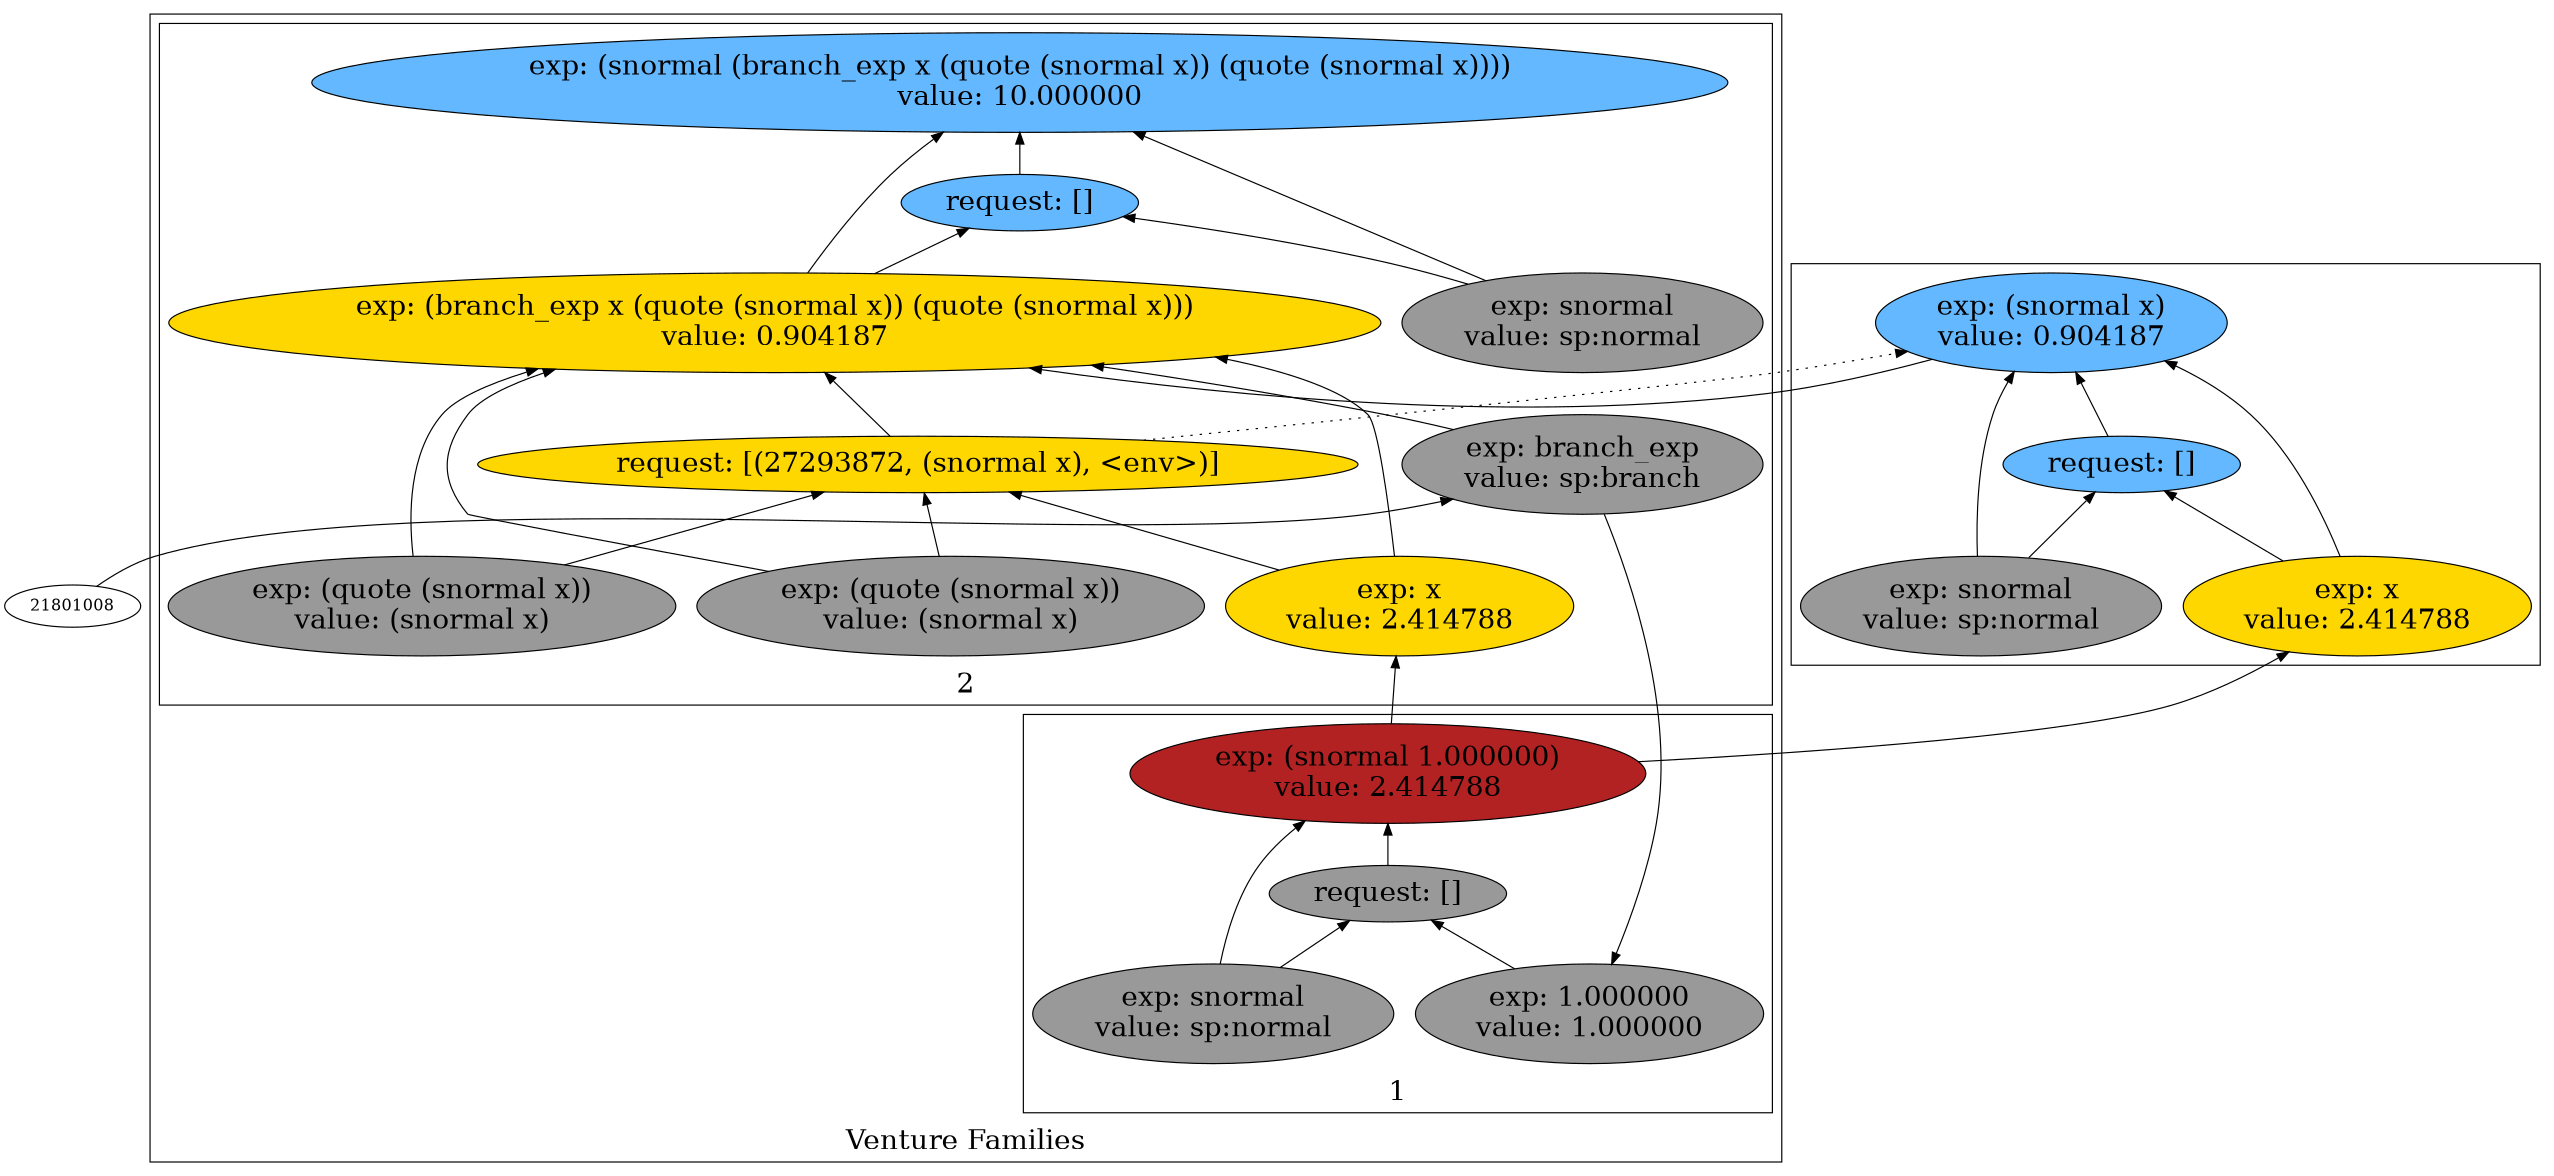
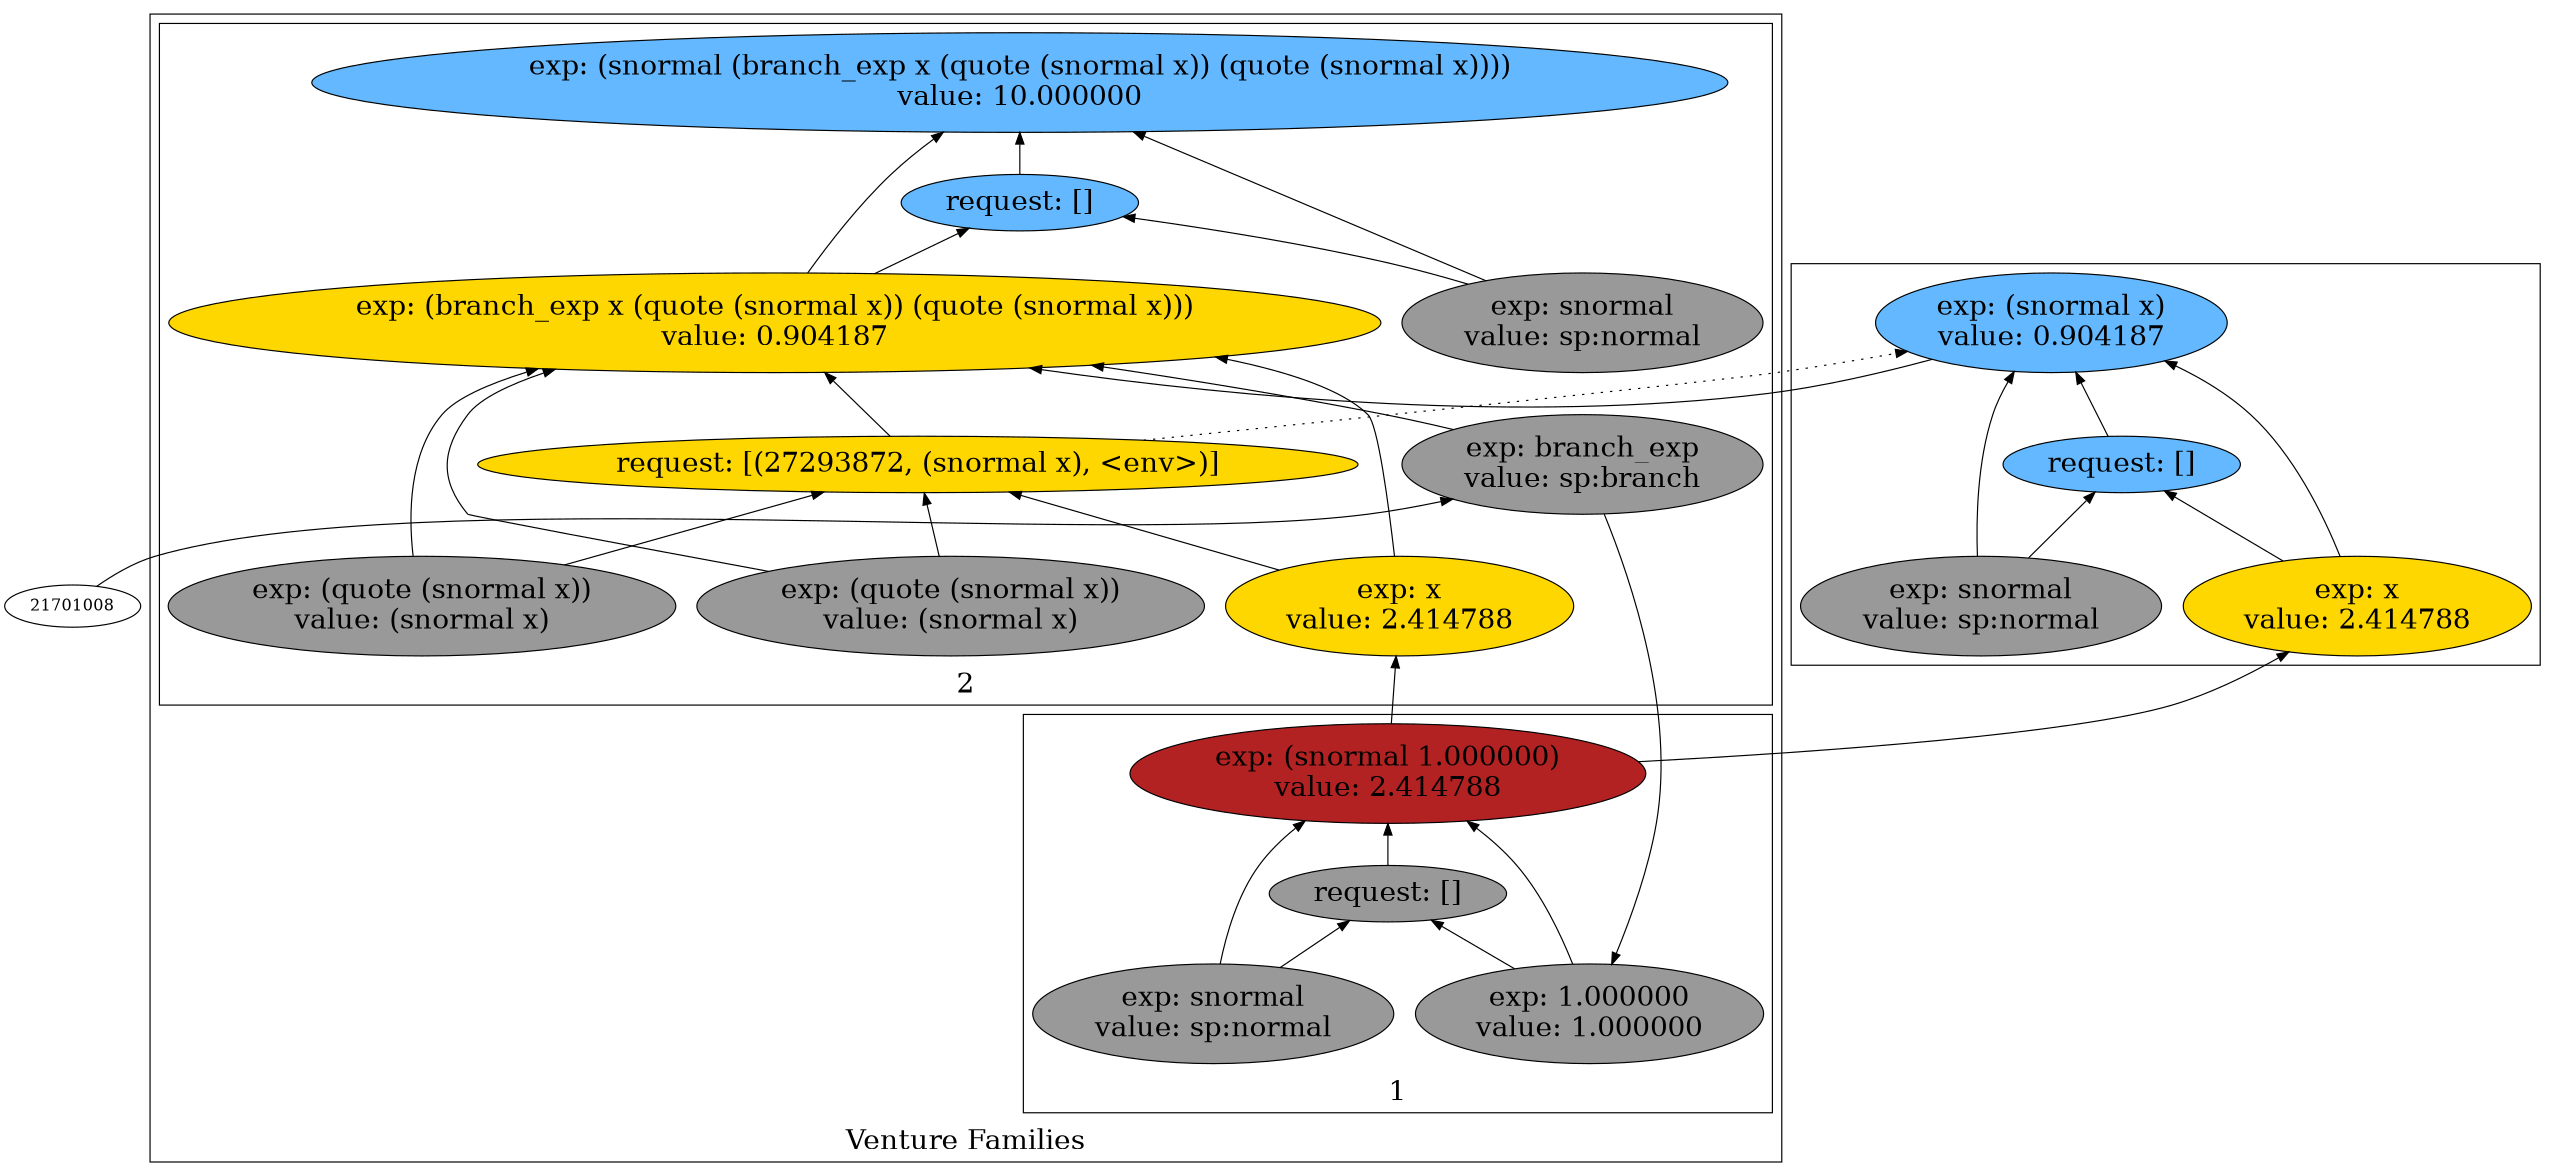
(73, 606) -> (73, 606)
none -> (1534, 889)
